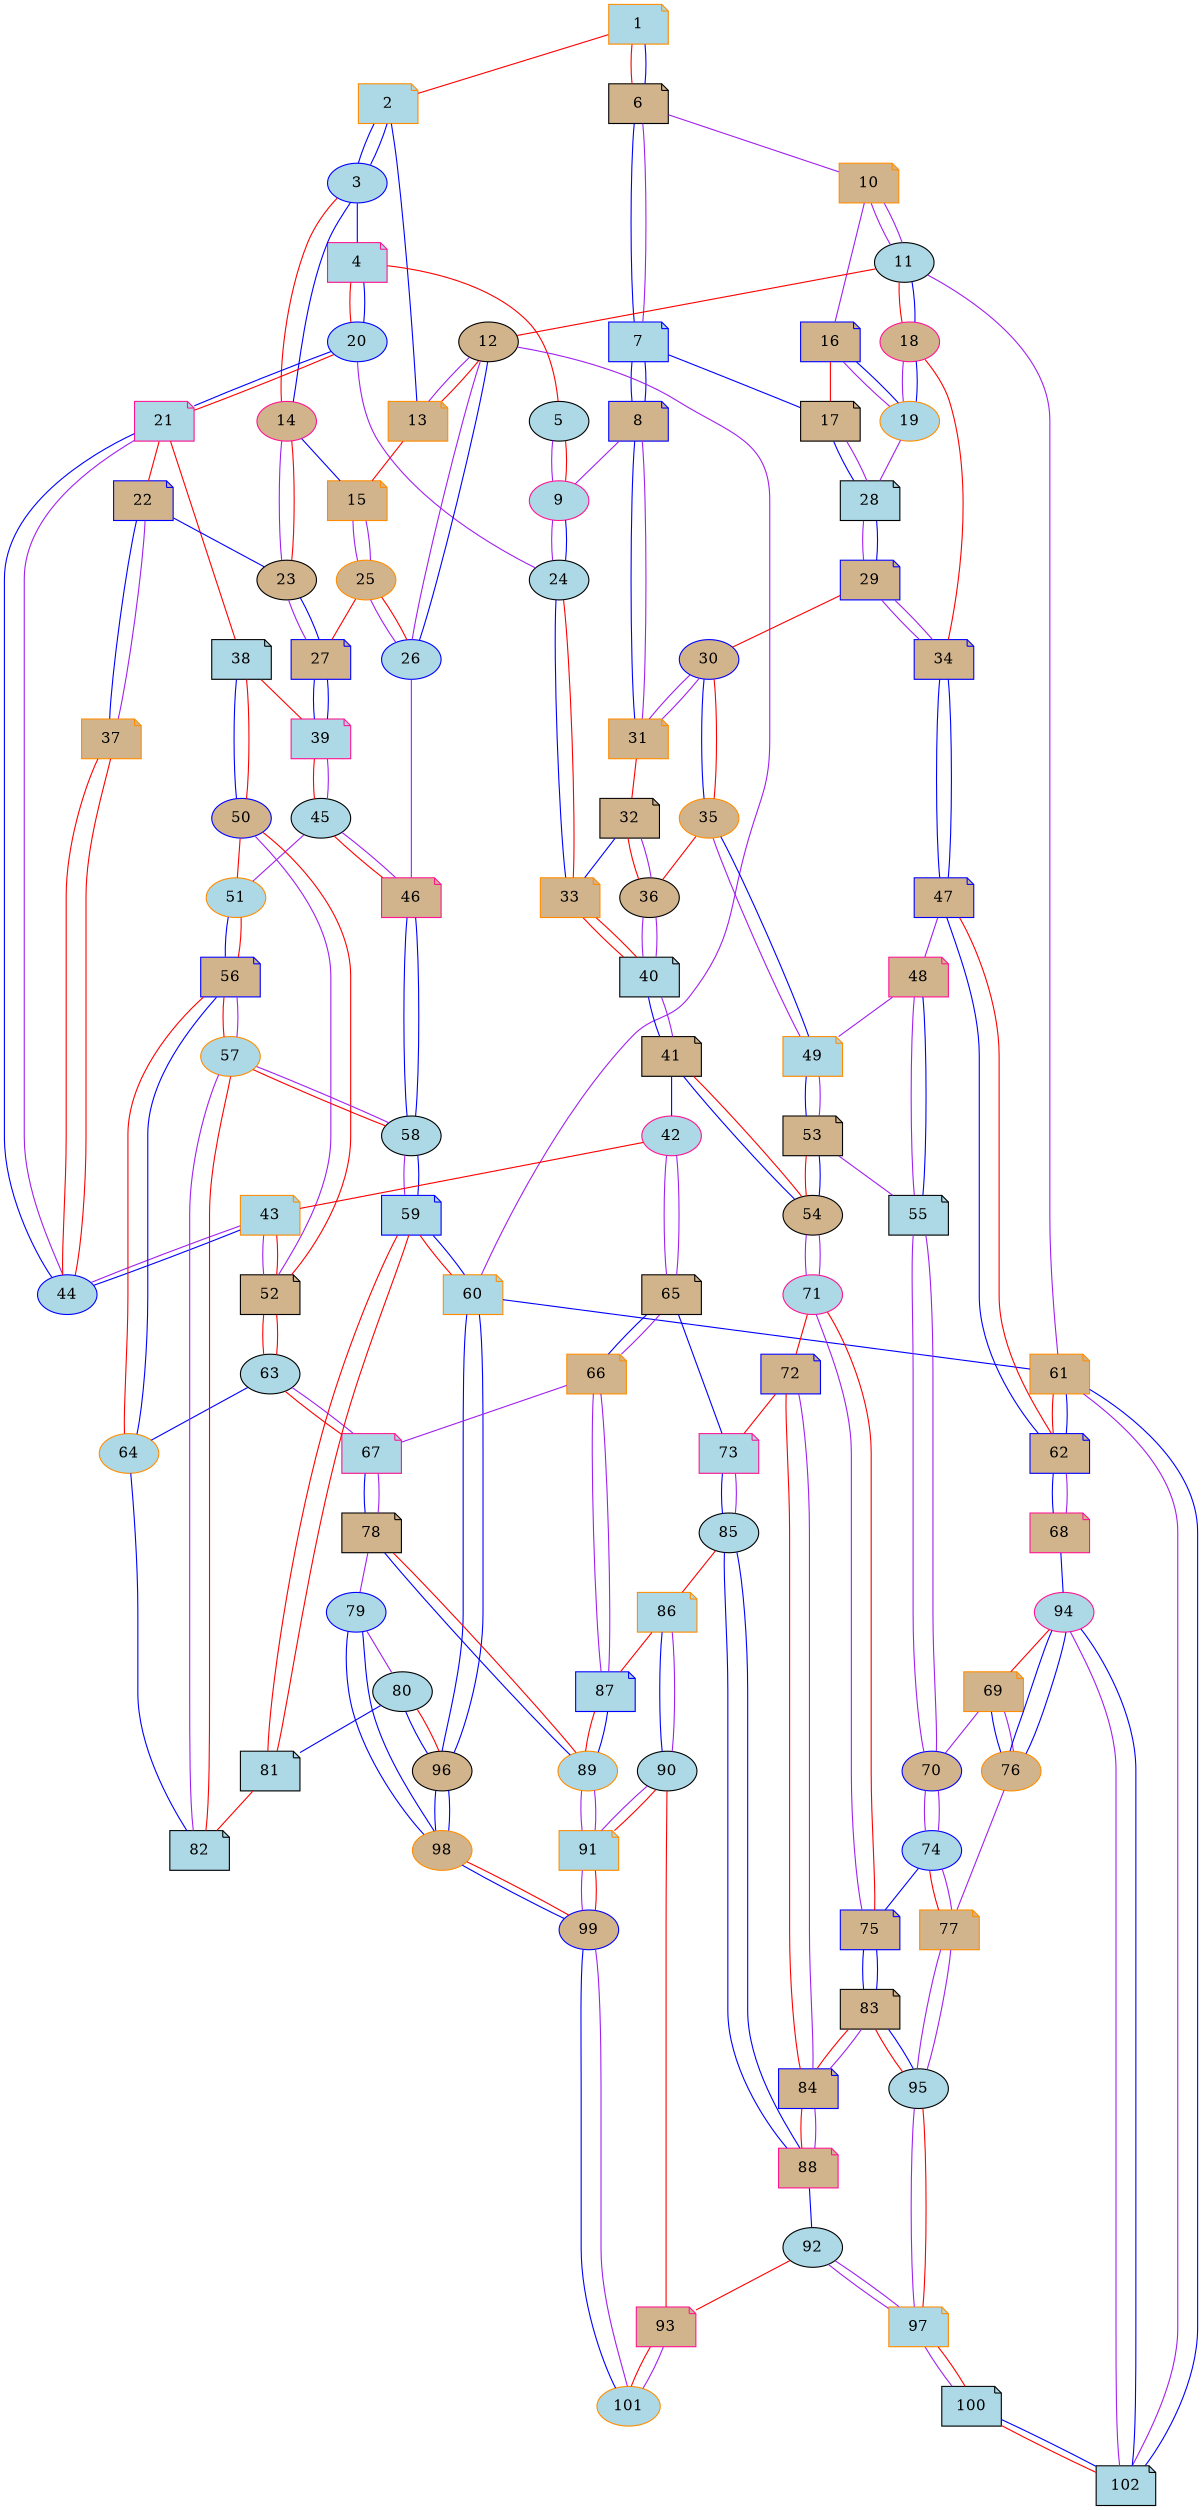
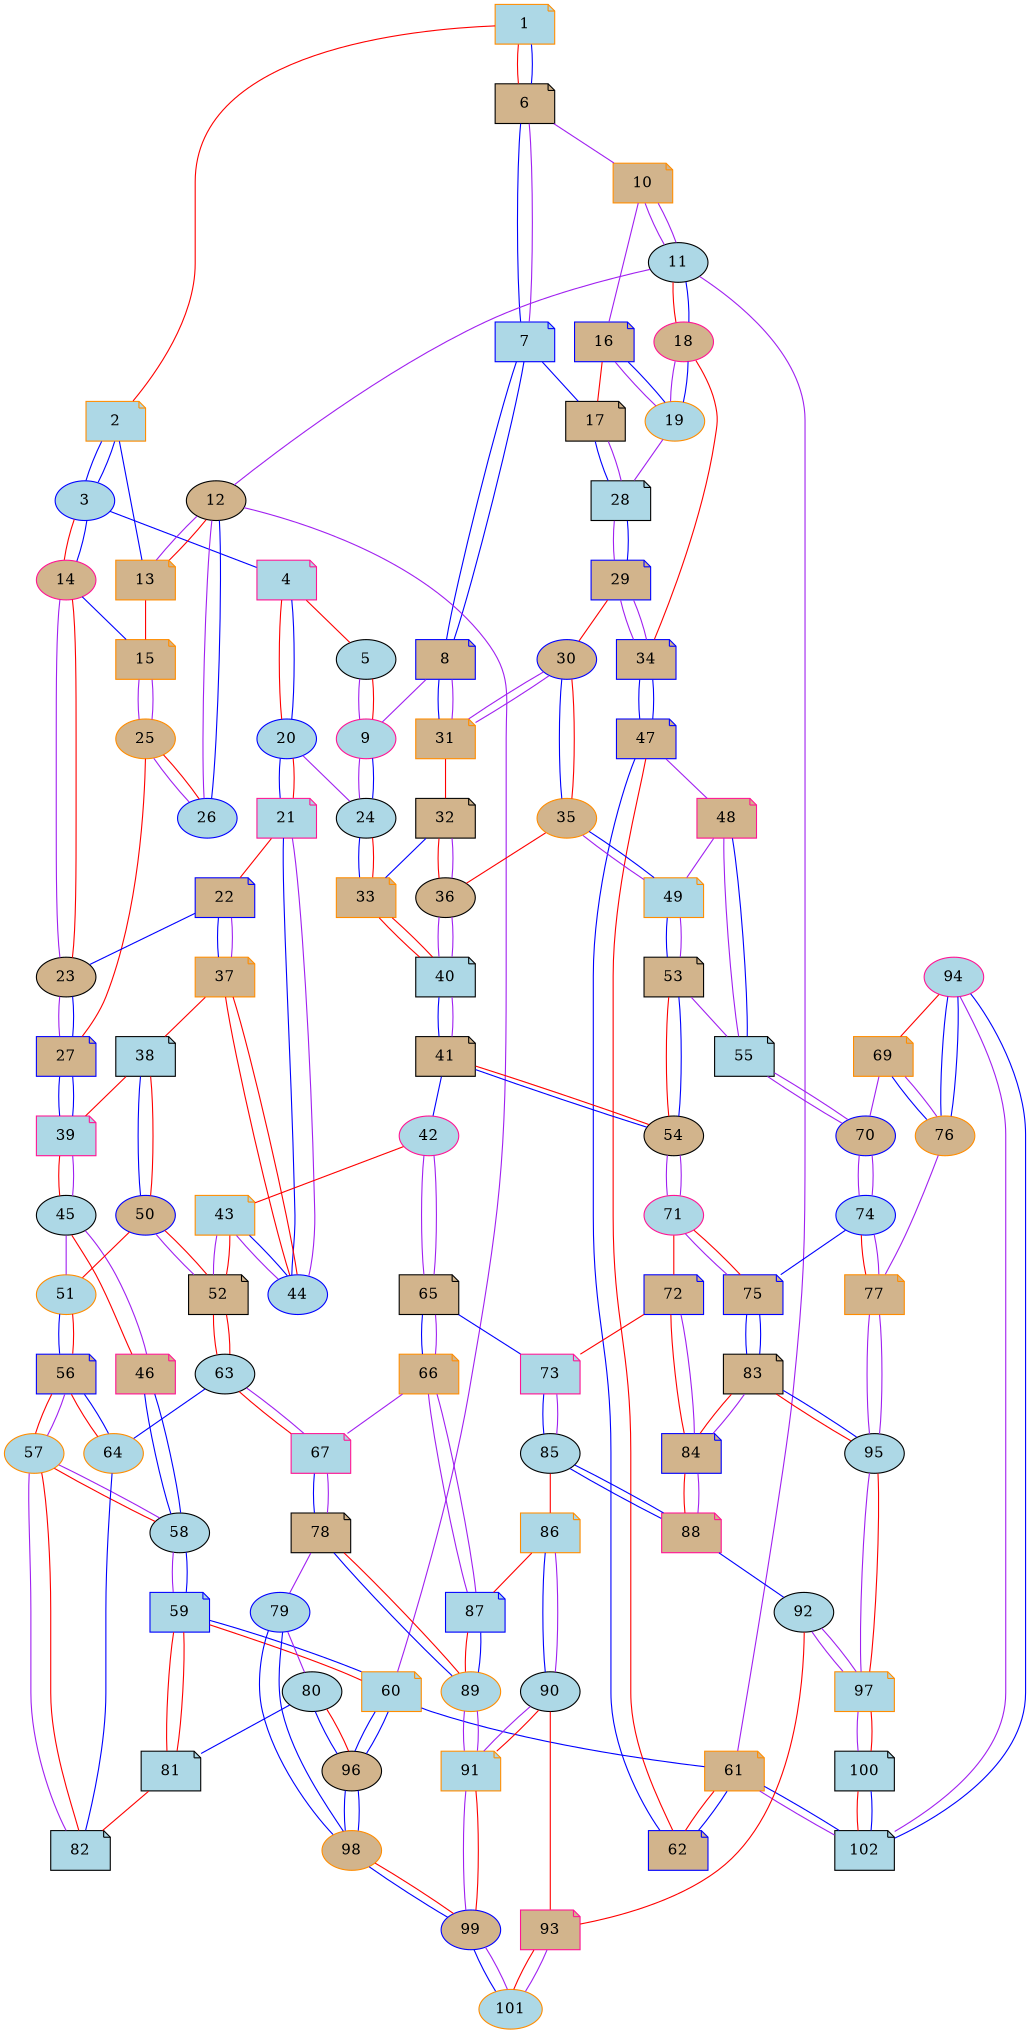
(696, 302) -> (429, 351)
(205, 545) -> (185, 1017)
(411, 779) -> none
(1060, 1533) -> none
